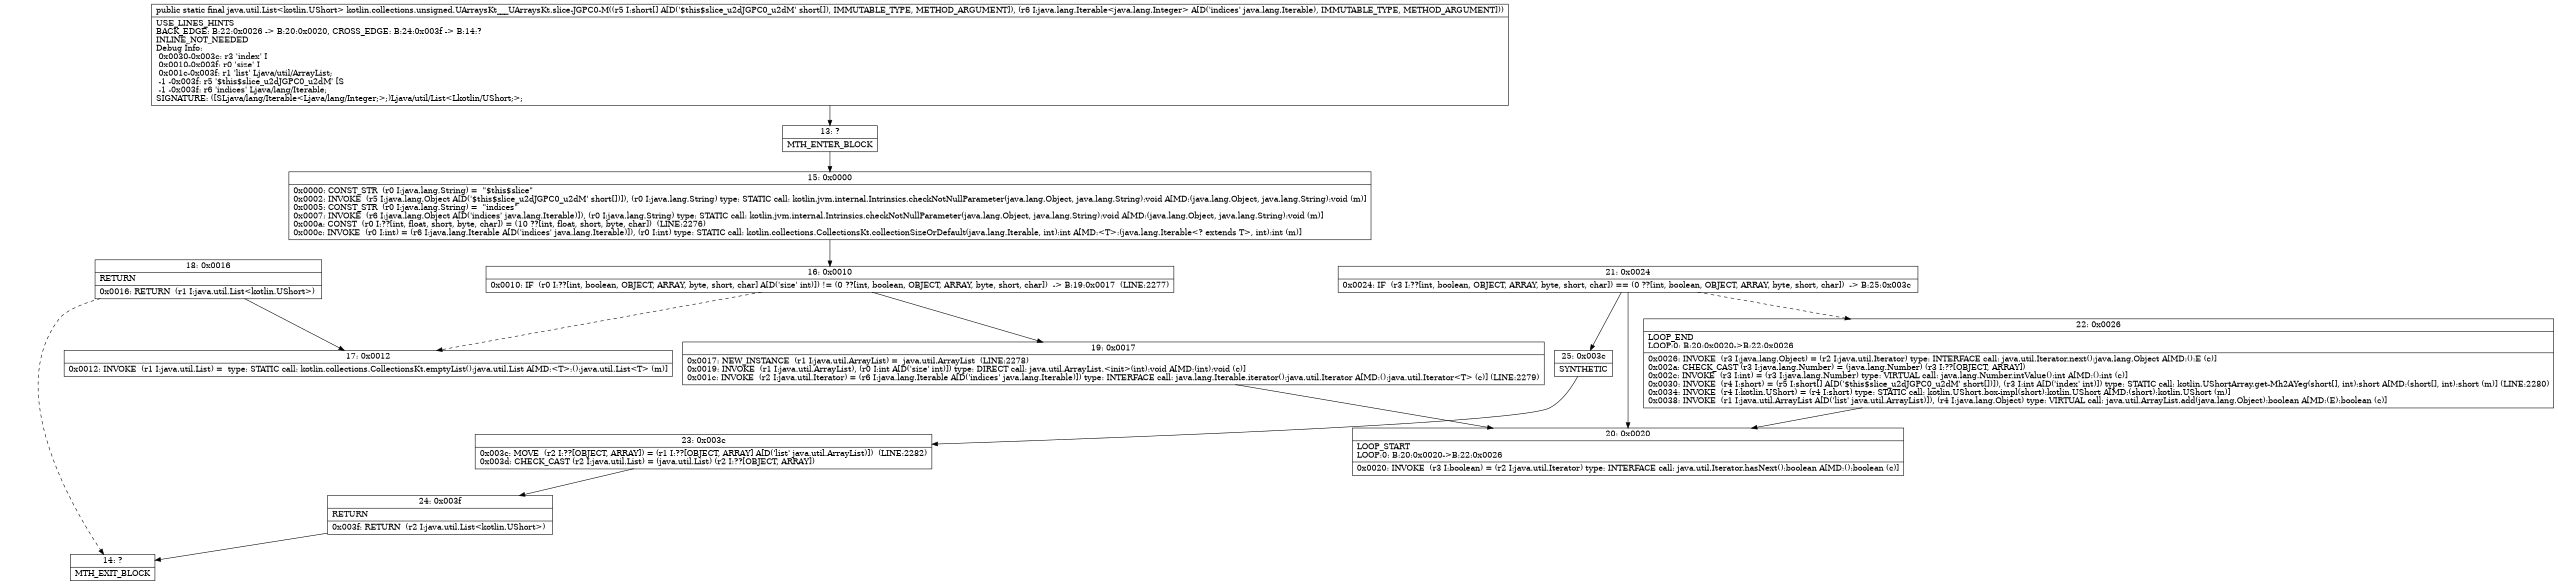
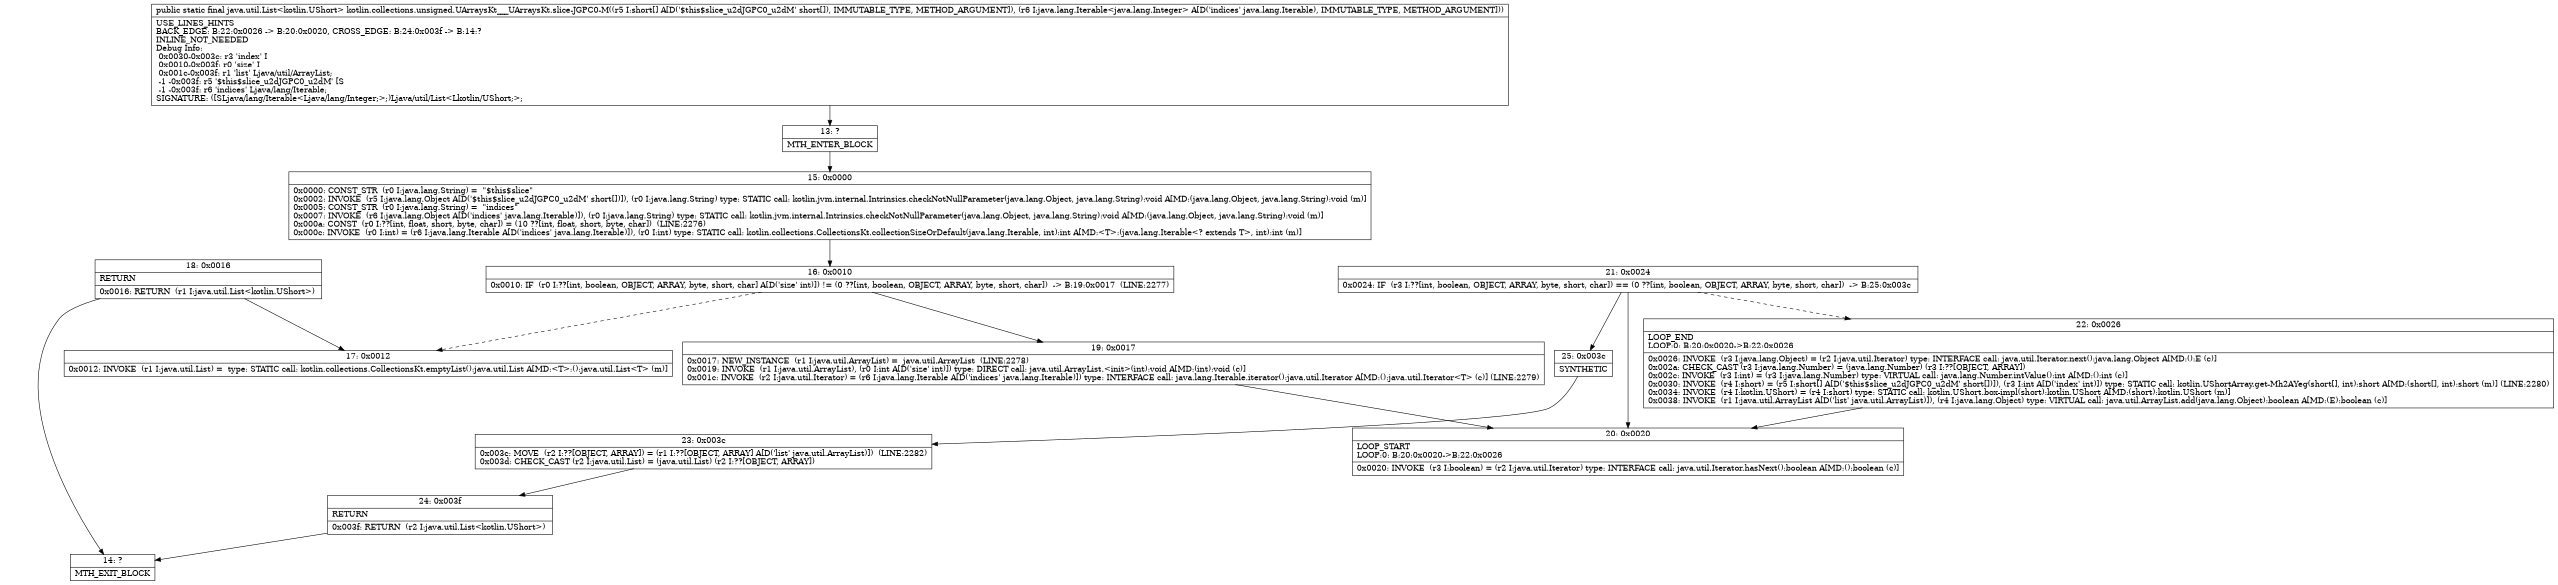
(41, 416) -> (41, 416)
